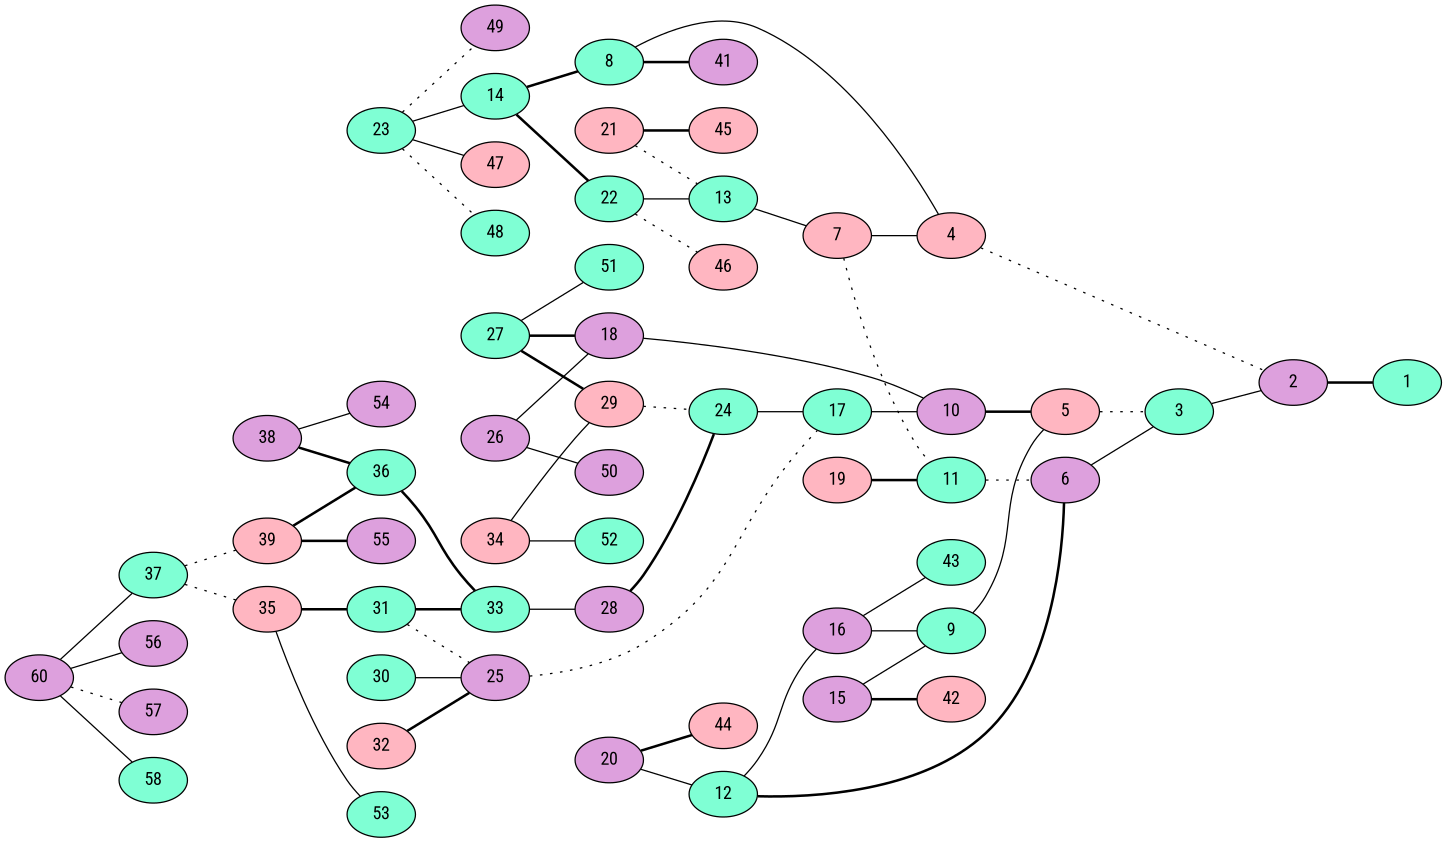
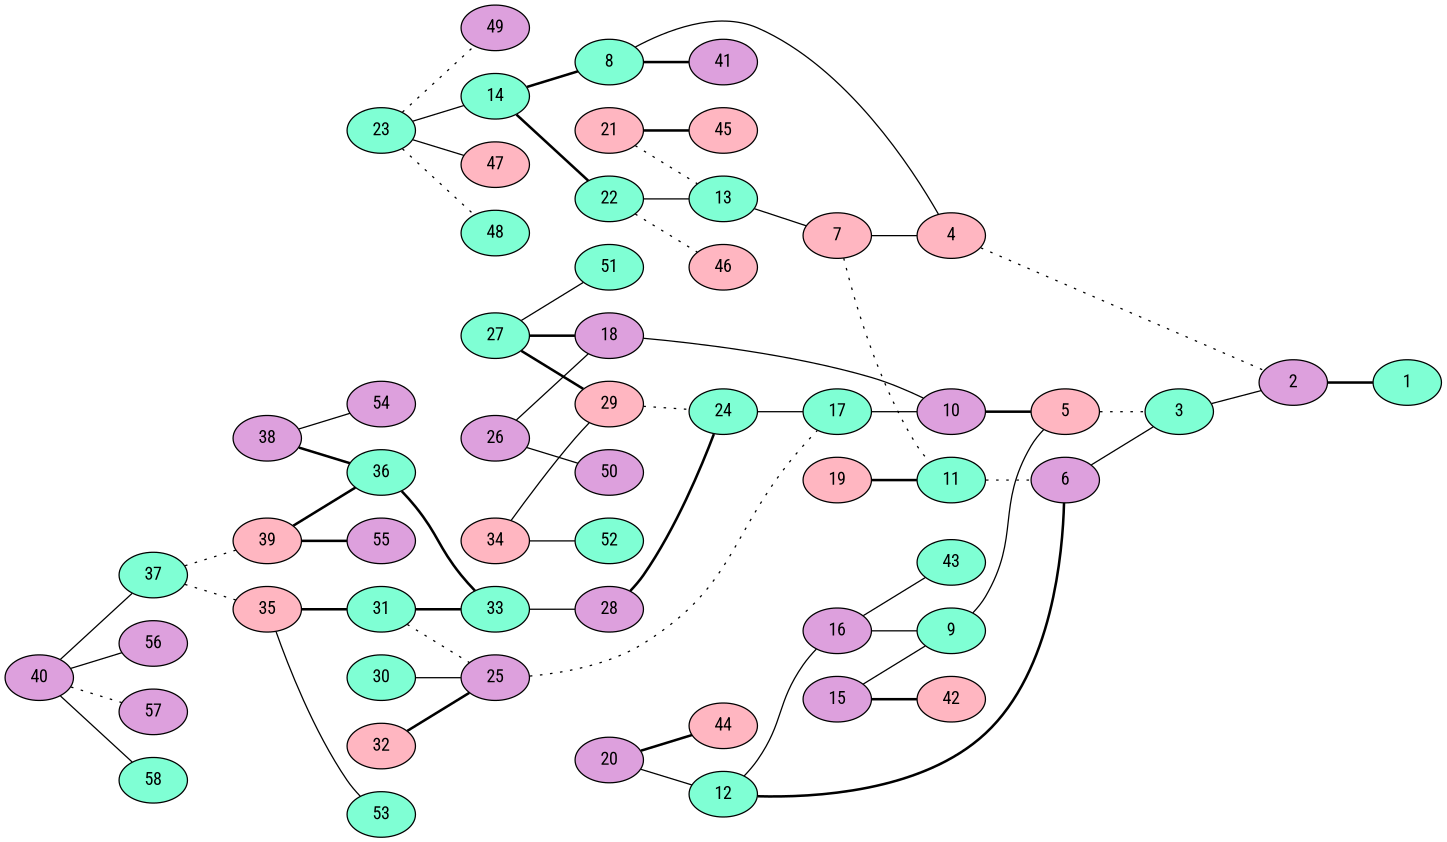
(39, 678) -> (39, 678)
